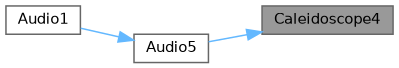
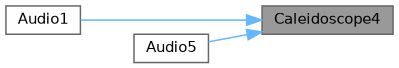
(100, 33) -> (164, 20)
